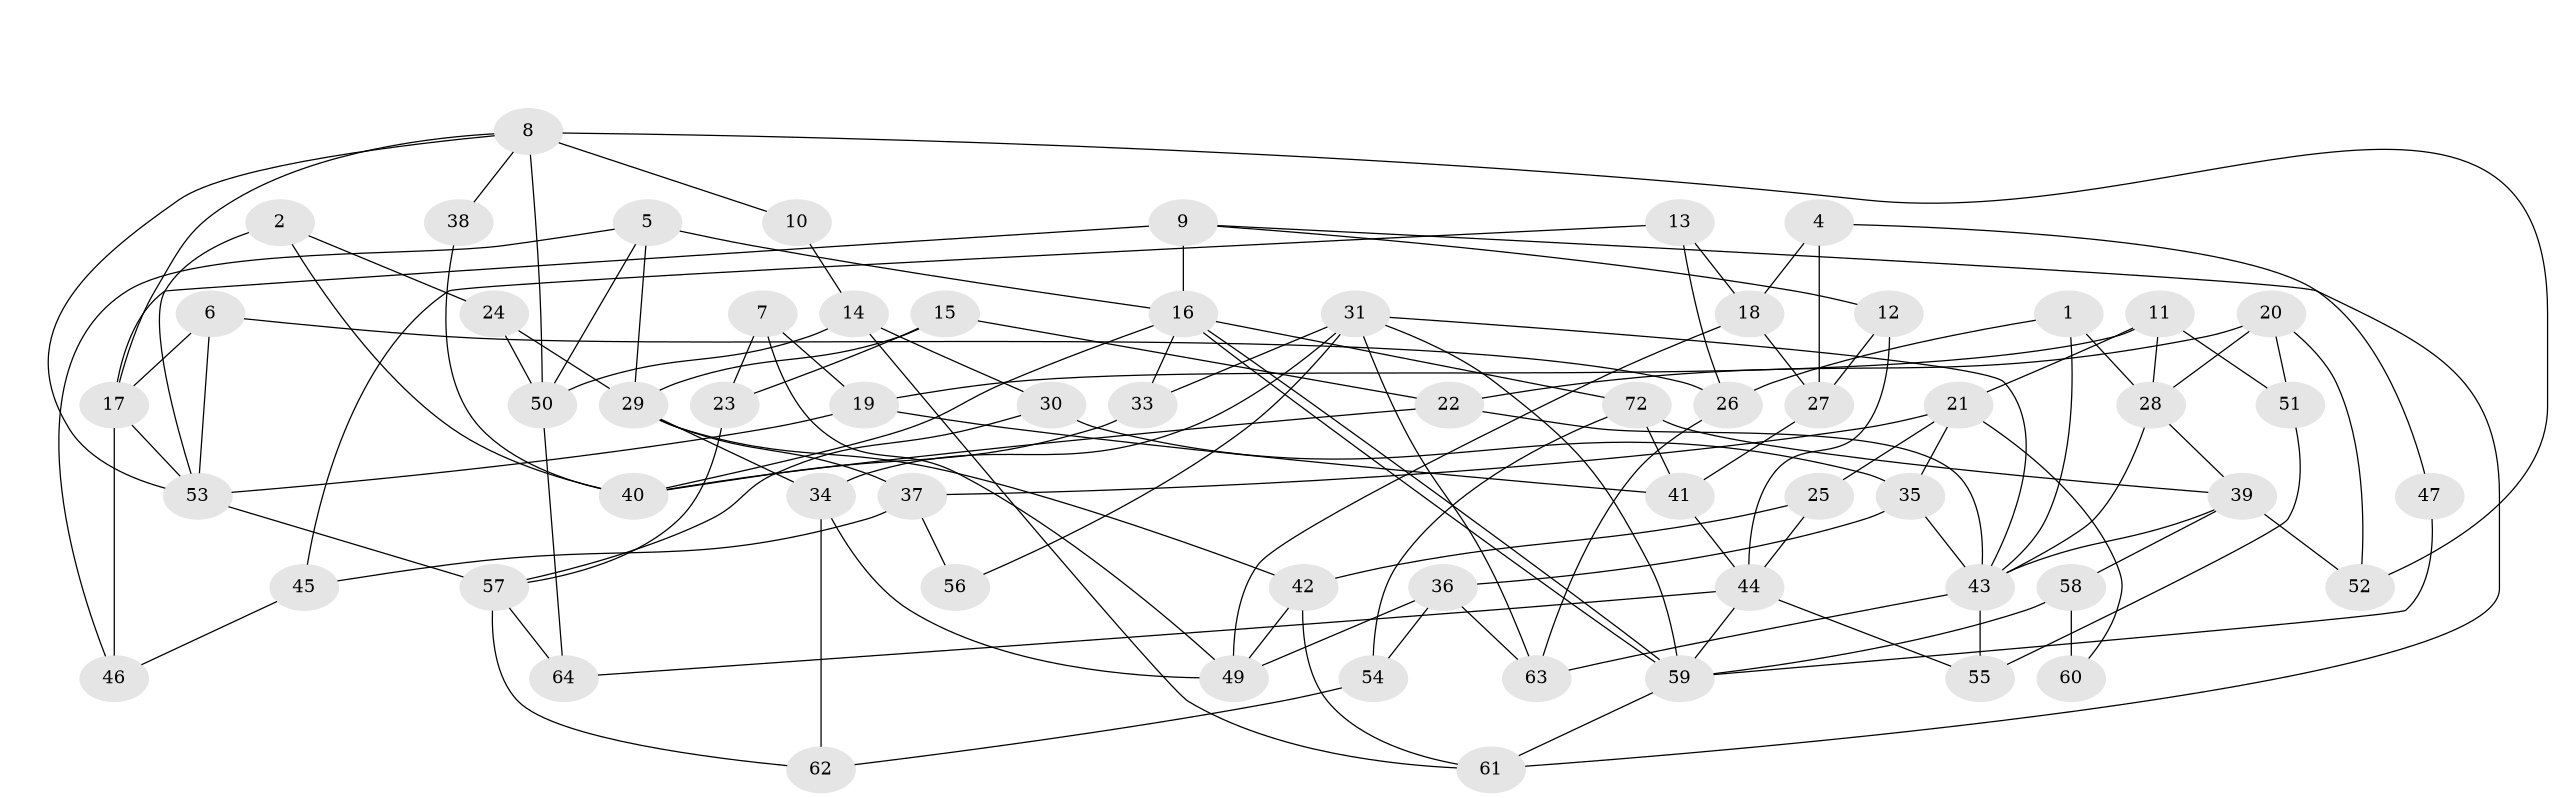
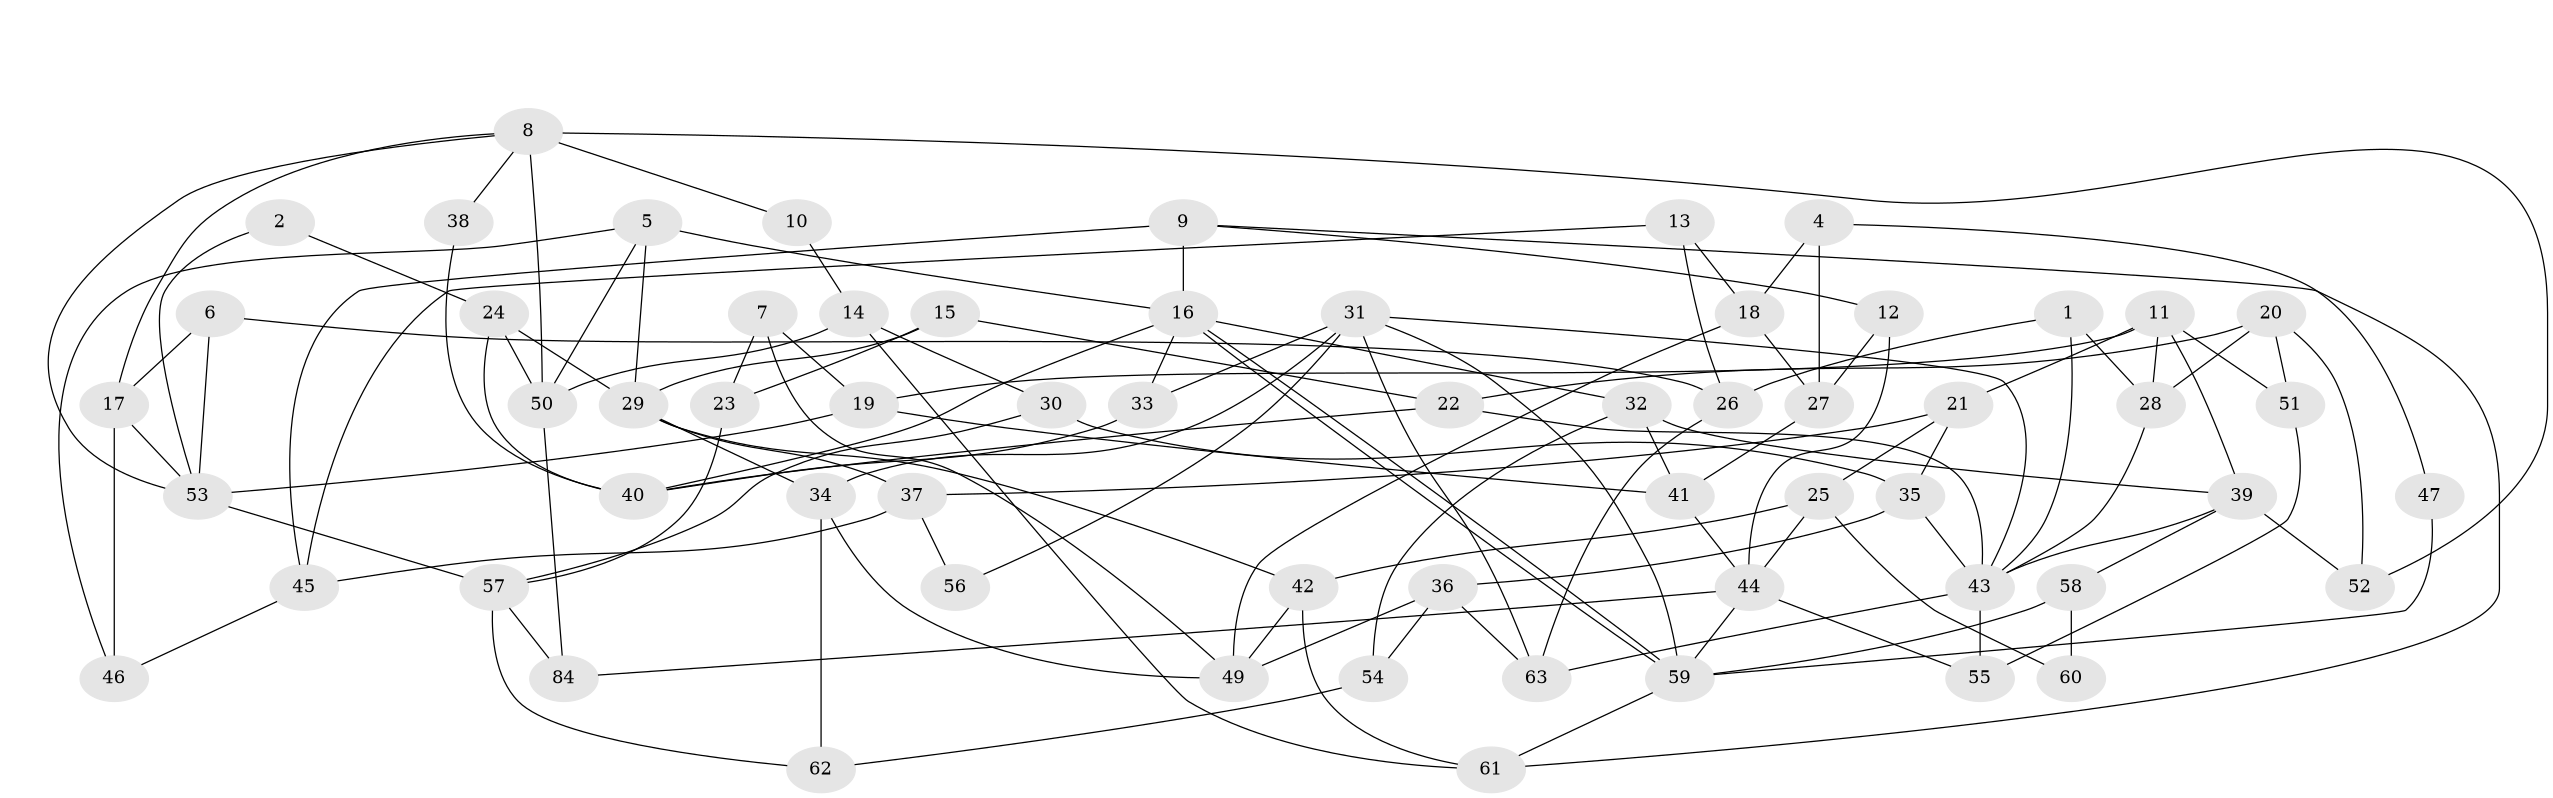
(604, 261) -> (606, 266)
(419, 402) -> (506, 439)
(1637, 405) -> (1637, 405)
(2196, 451) -> (2206, 403)
(2097, 530) -> (1934, 610)
(564, 679) -> (564, 679)
